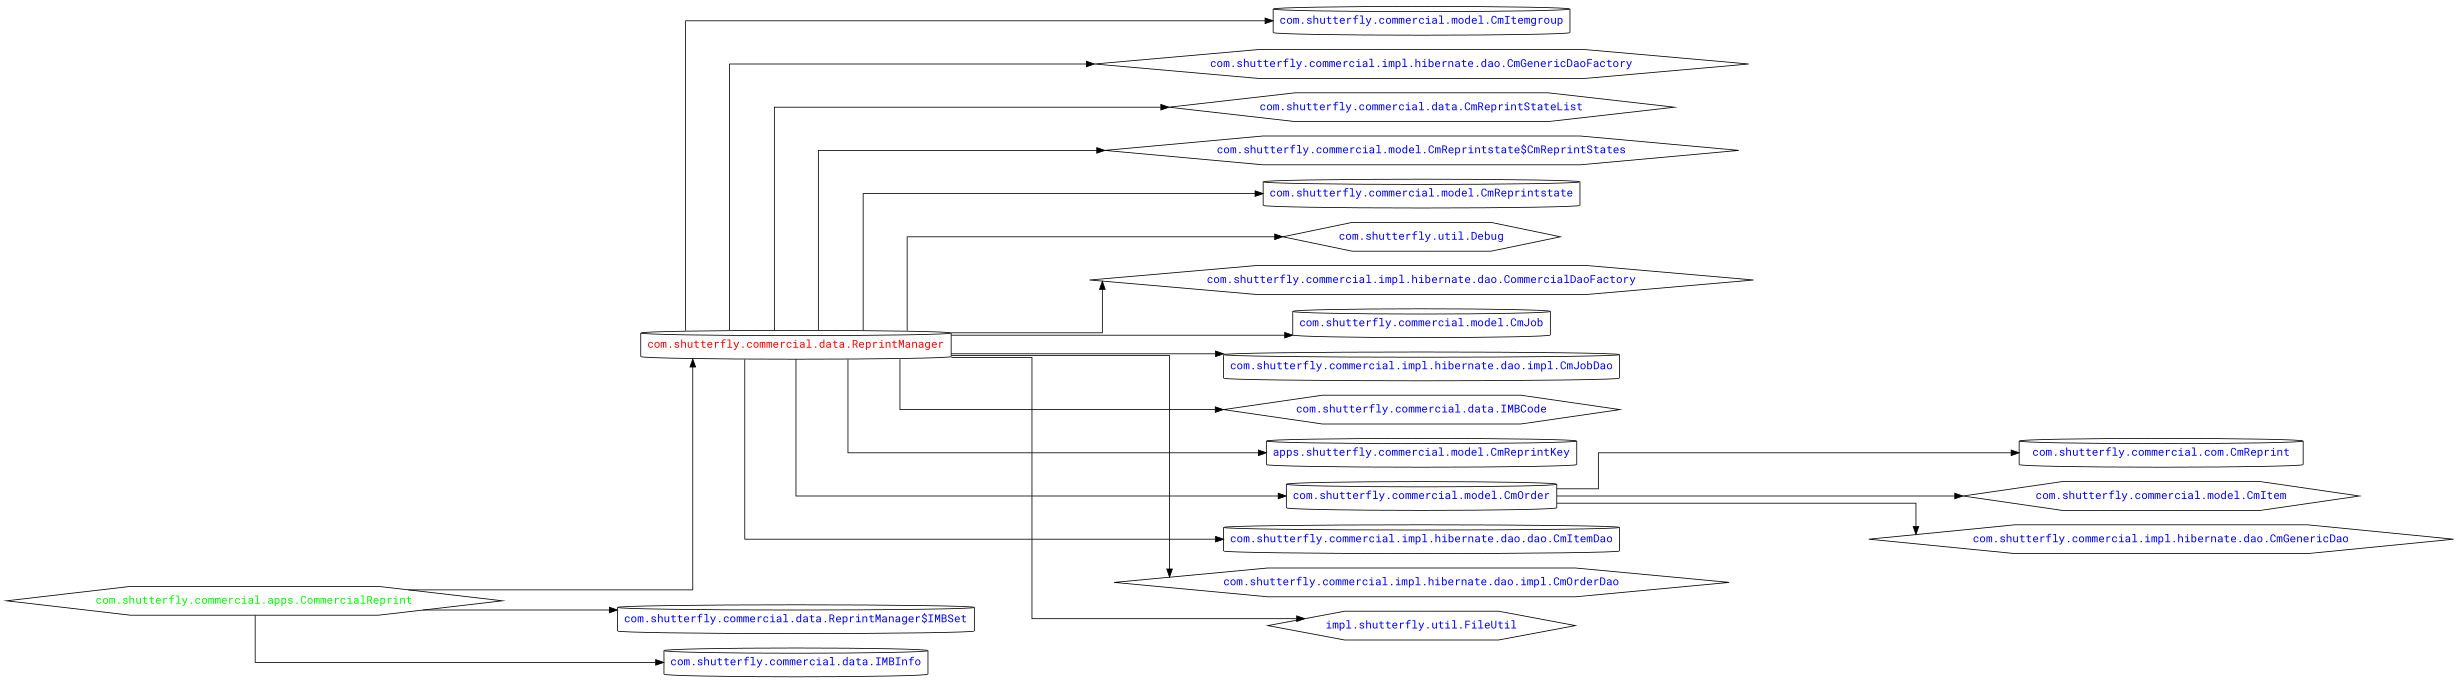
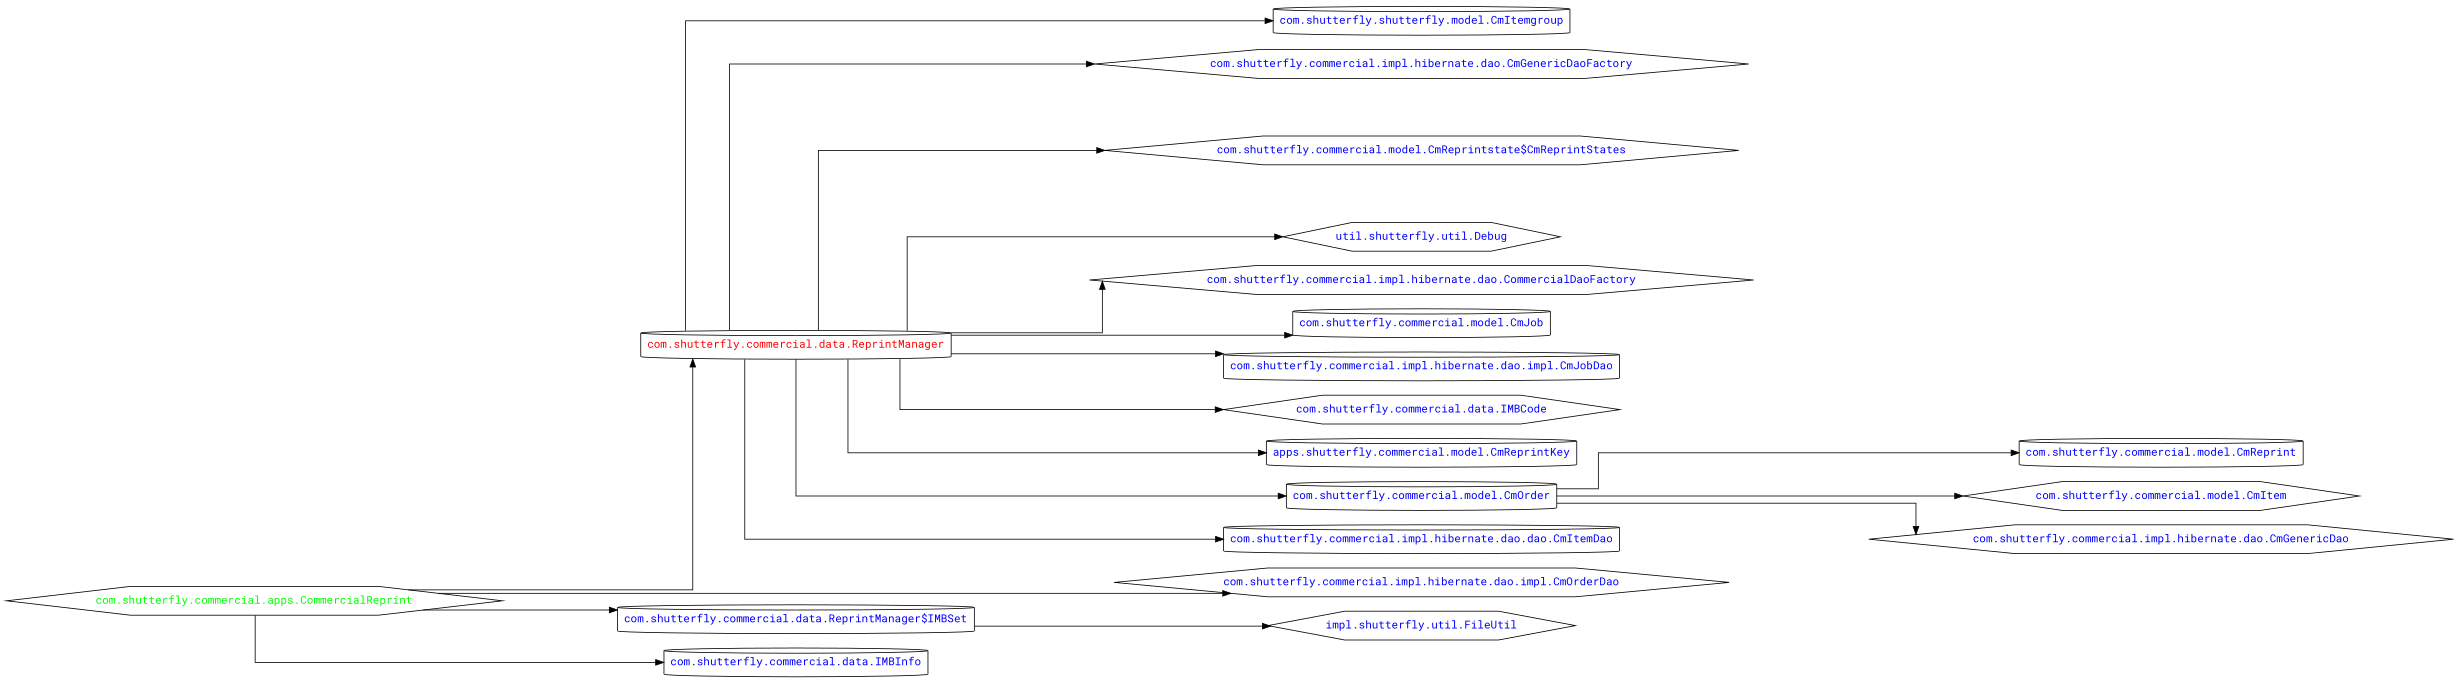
(1422, 21) -> (1422, 21)
(1422, 107) -> none
(1422, 194) -> none
(1422, 237) -> (1422, 237)
(1170, 364) -> (830, 593)
(2161, 453) -> (2161, 453)
(1032, 580) -> (1118, 626)
